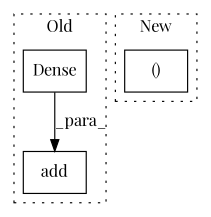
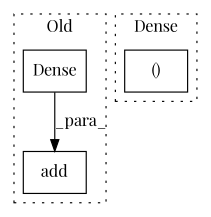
(156, 27) -> (156, 27)
